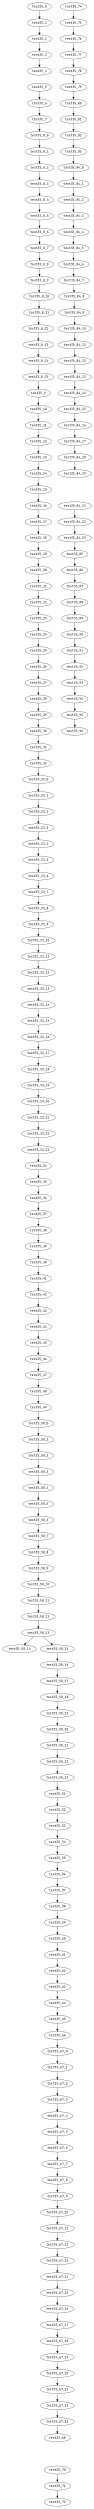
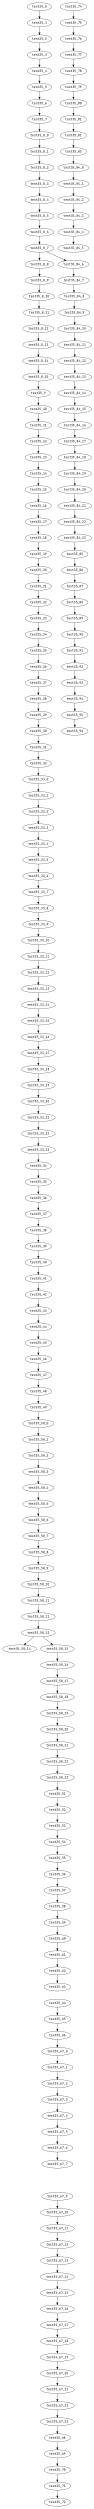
none -> (39, 78)
(73, 255) -> (55, 256)
none -> (75, 490)
(57, 1994) -> none
(57, 2180) -> none
none -> (57, 2454)
